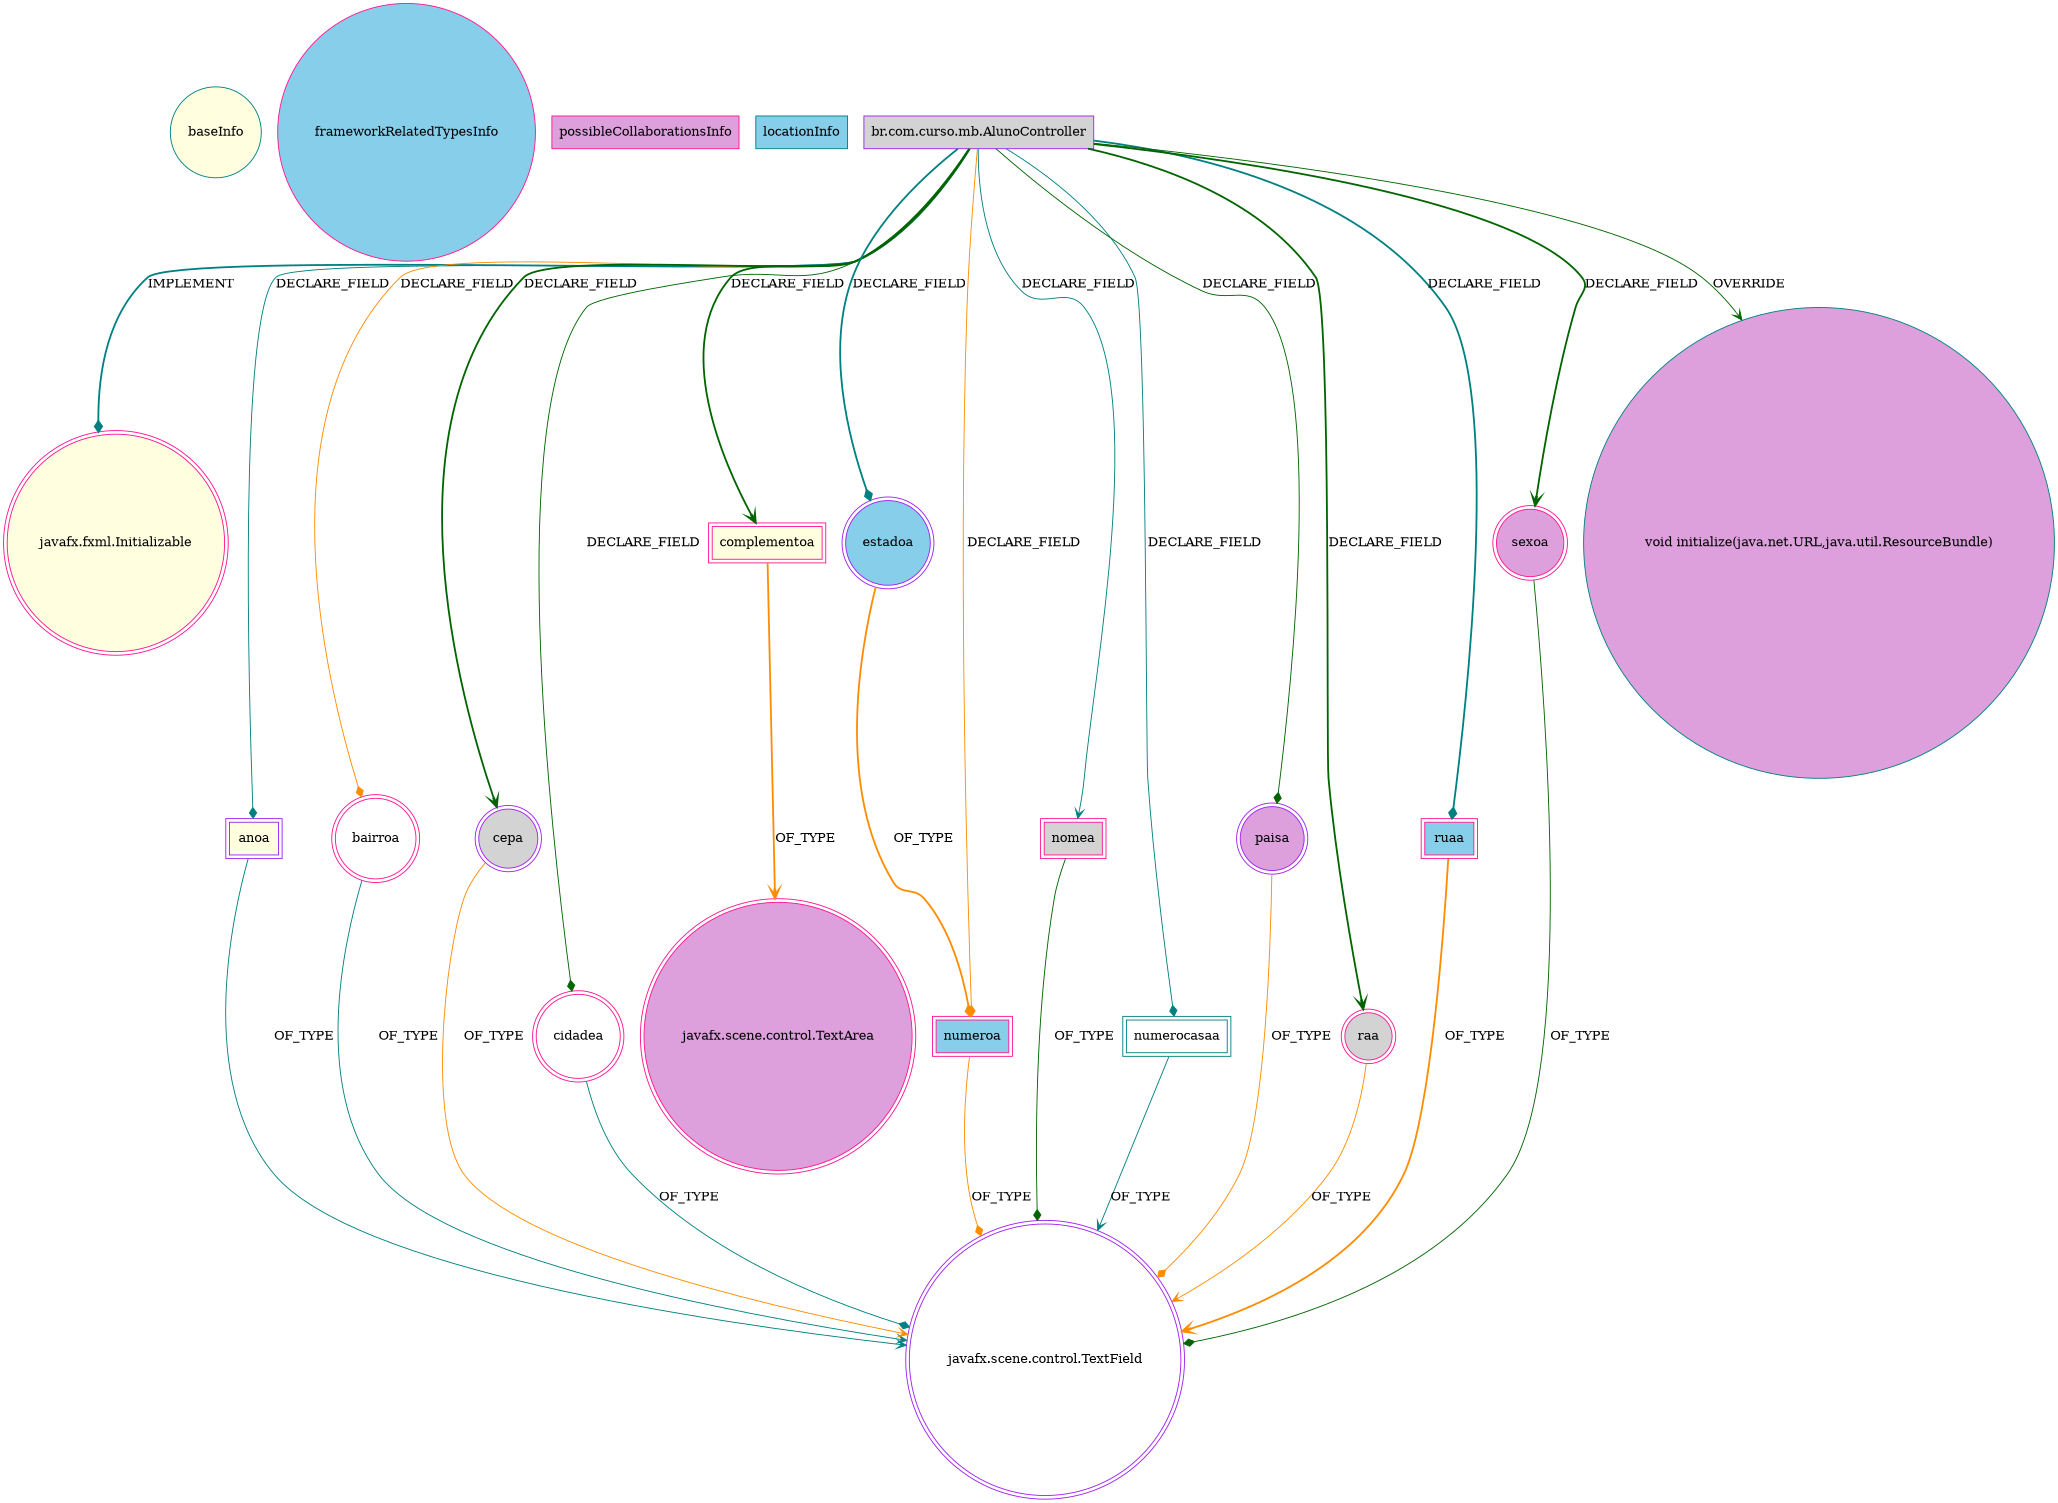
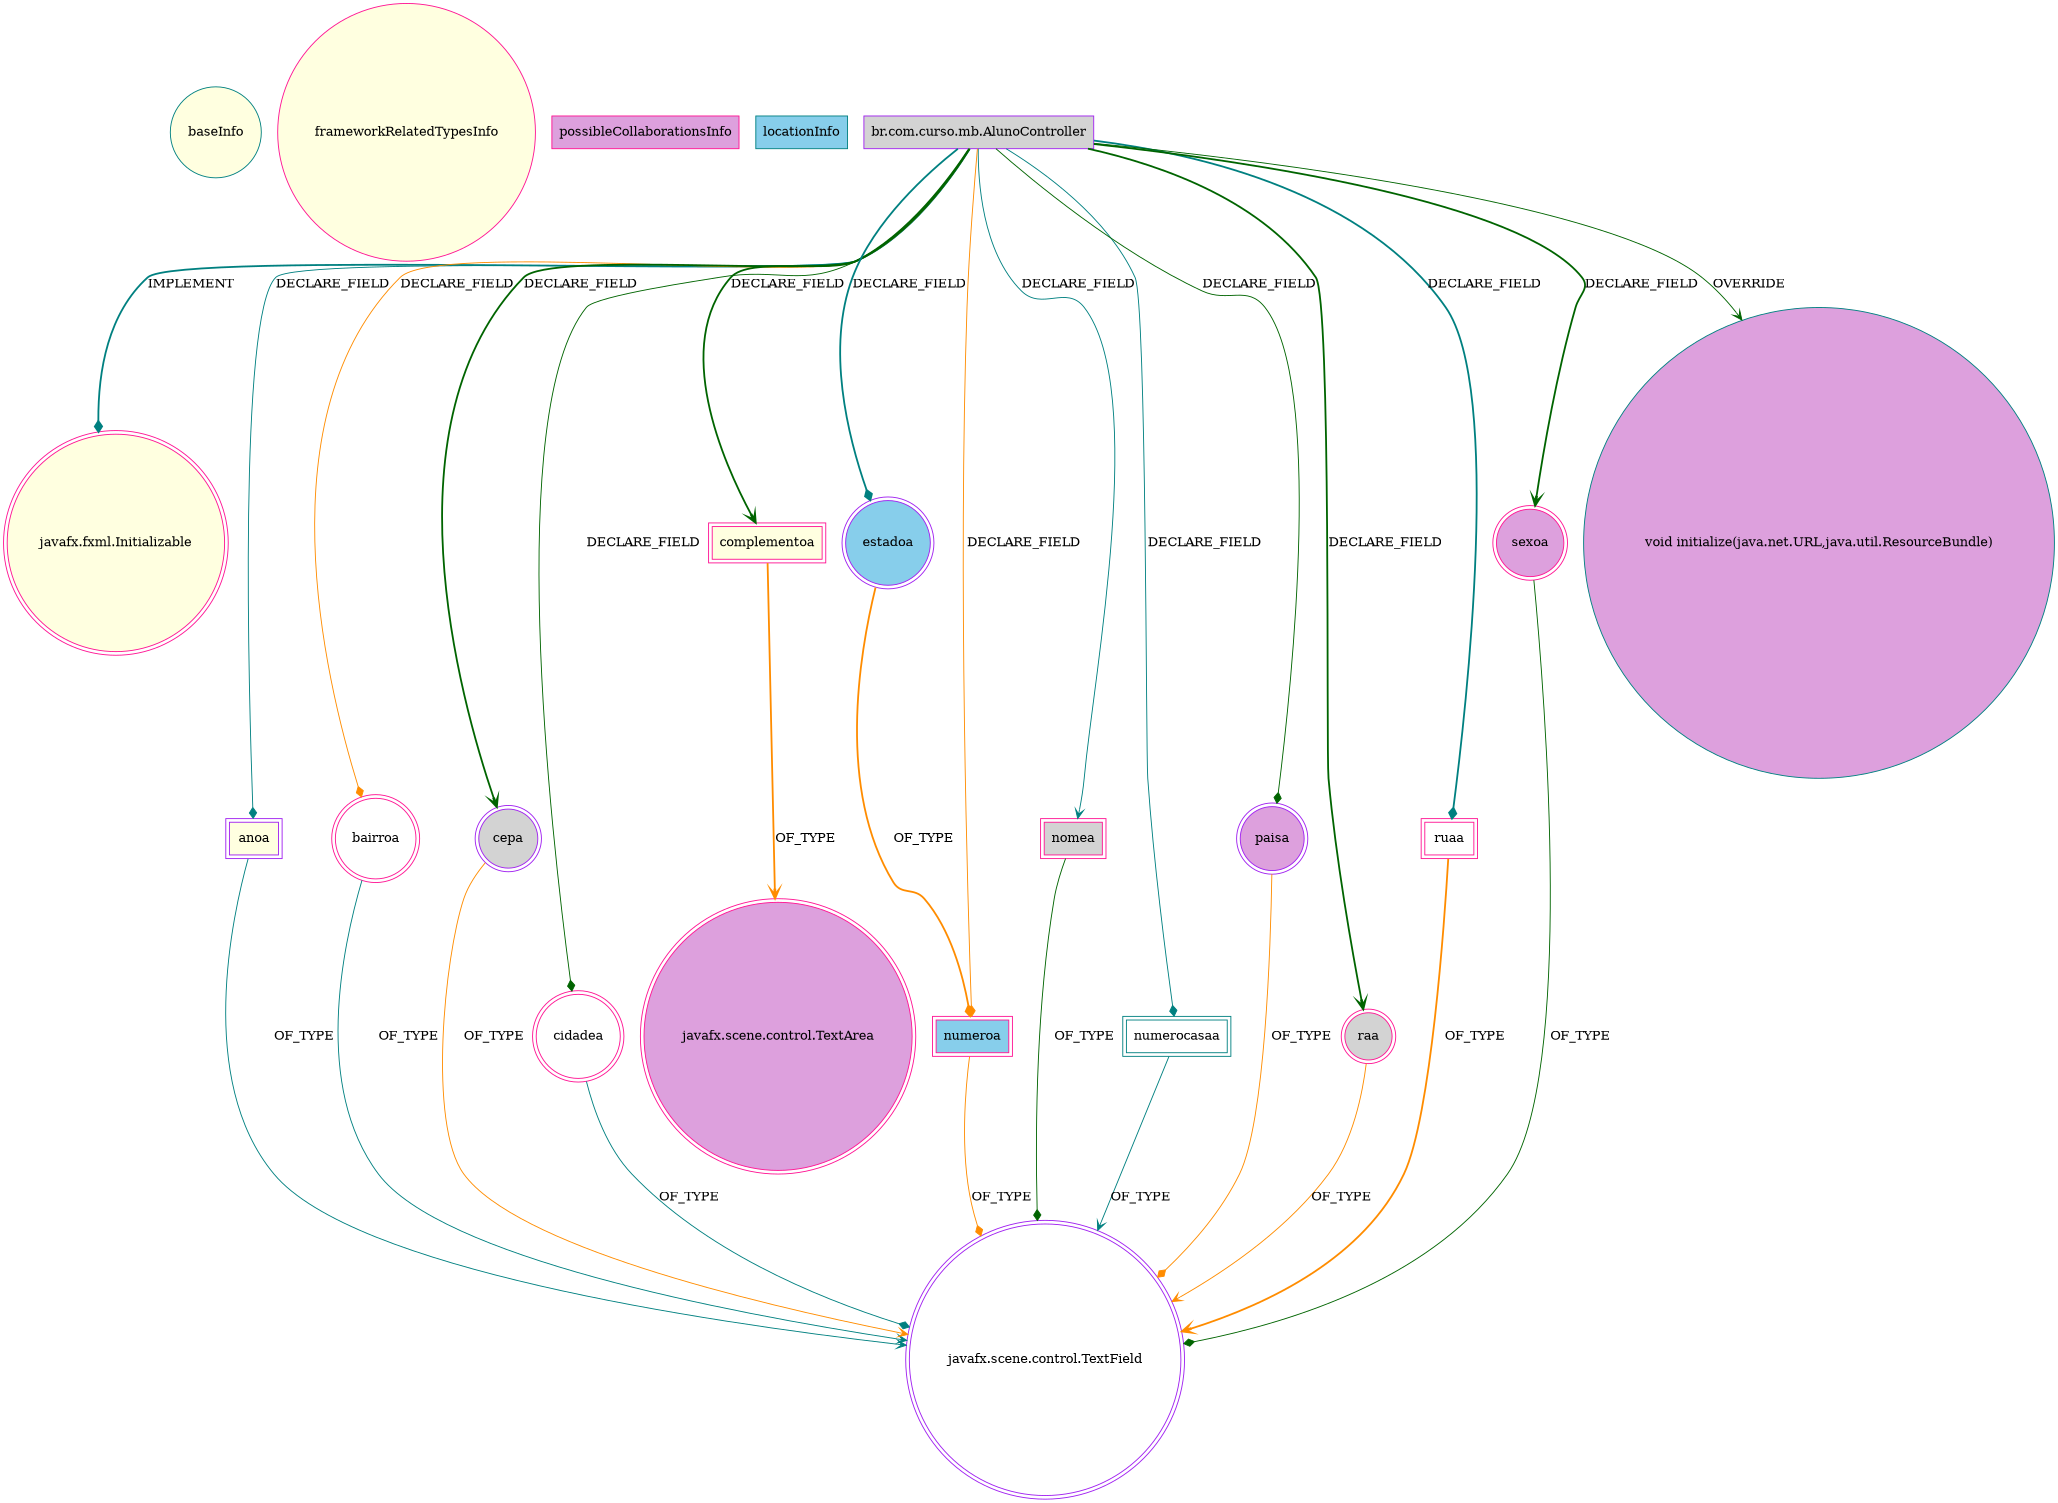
(407, 132) -> (407, 132)
(1449, 839) -> (1449, 839)
